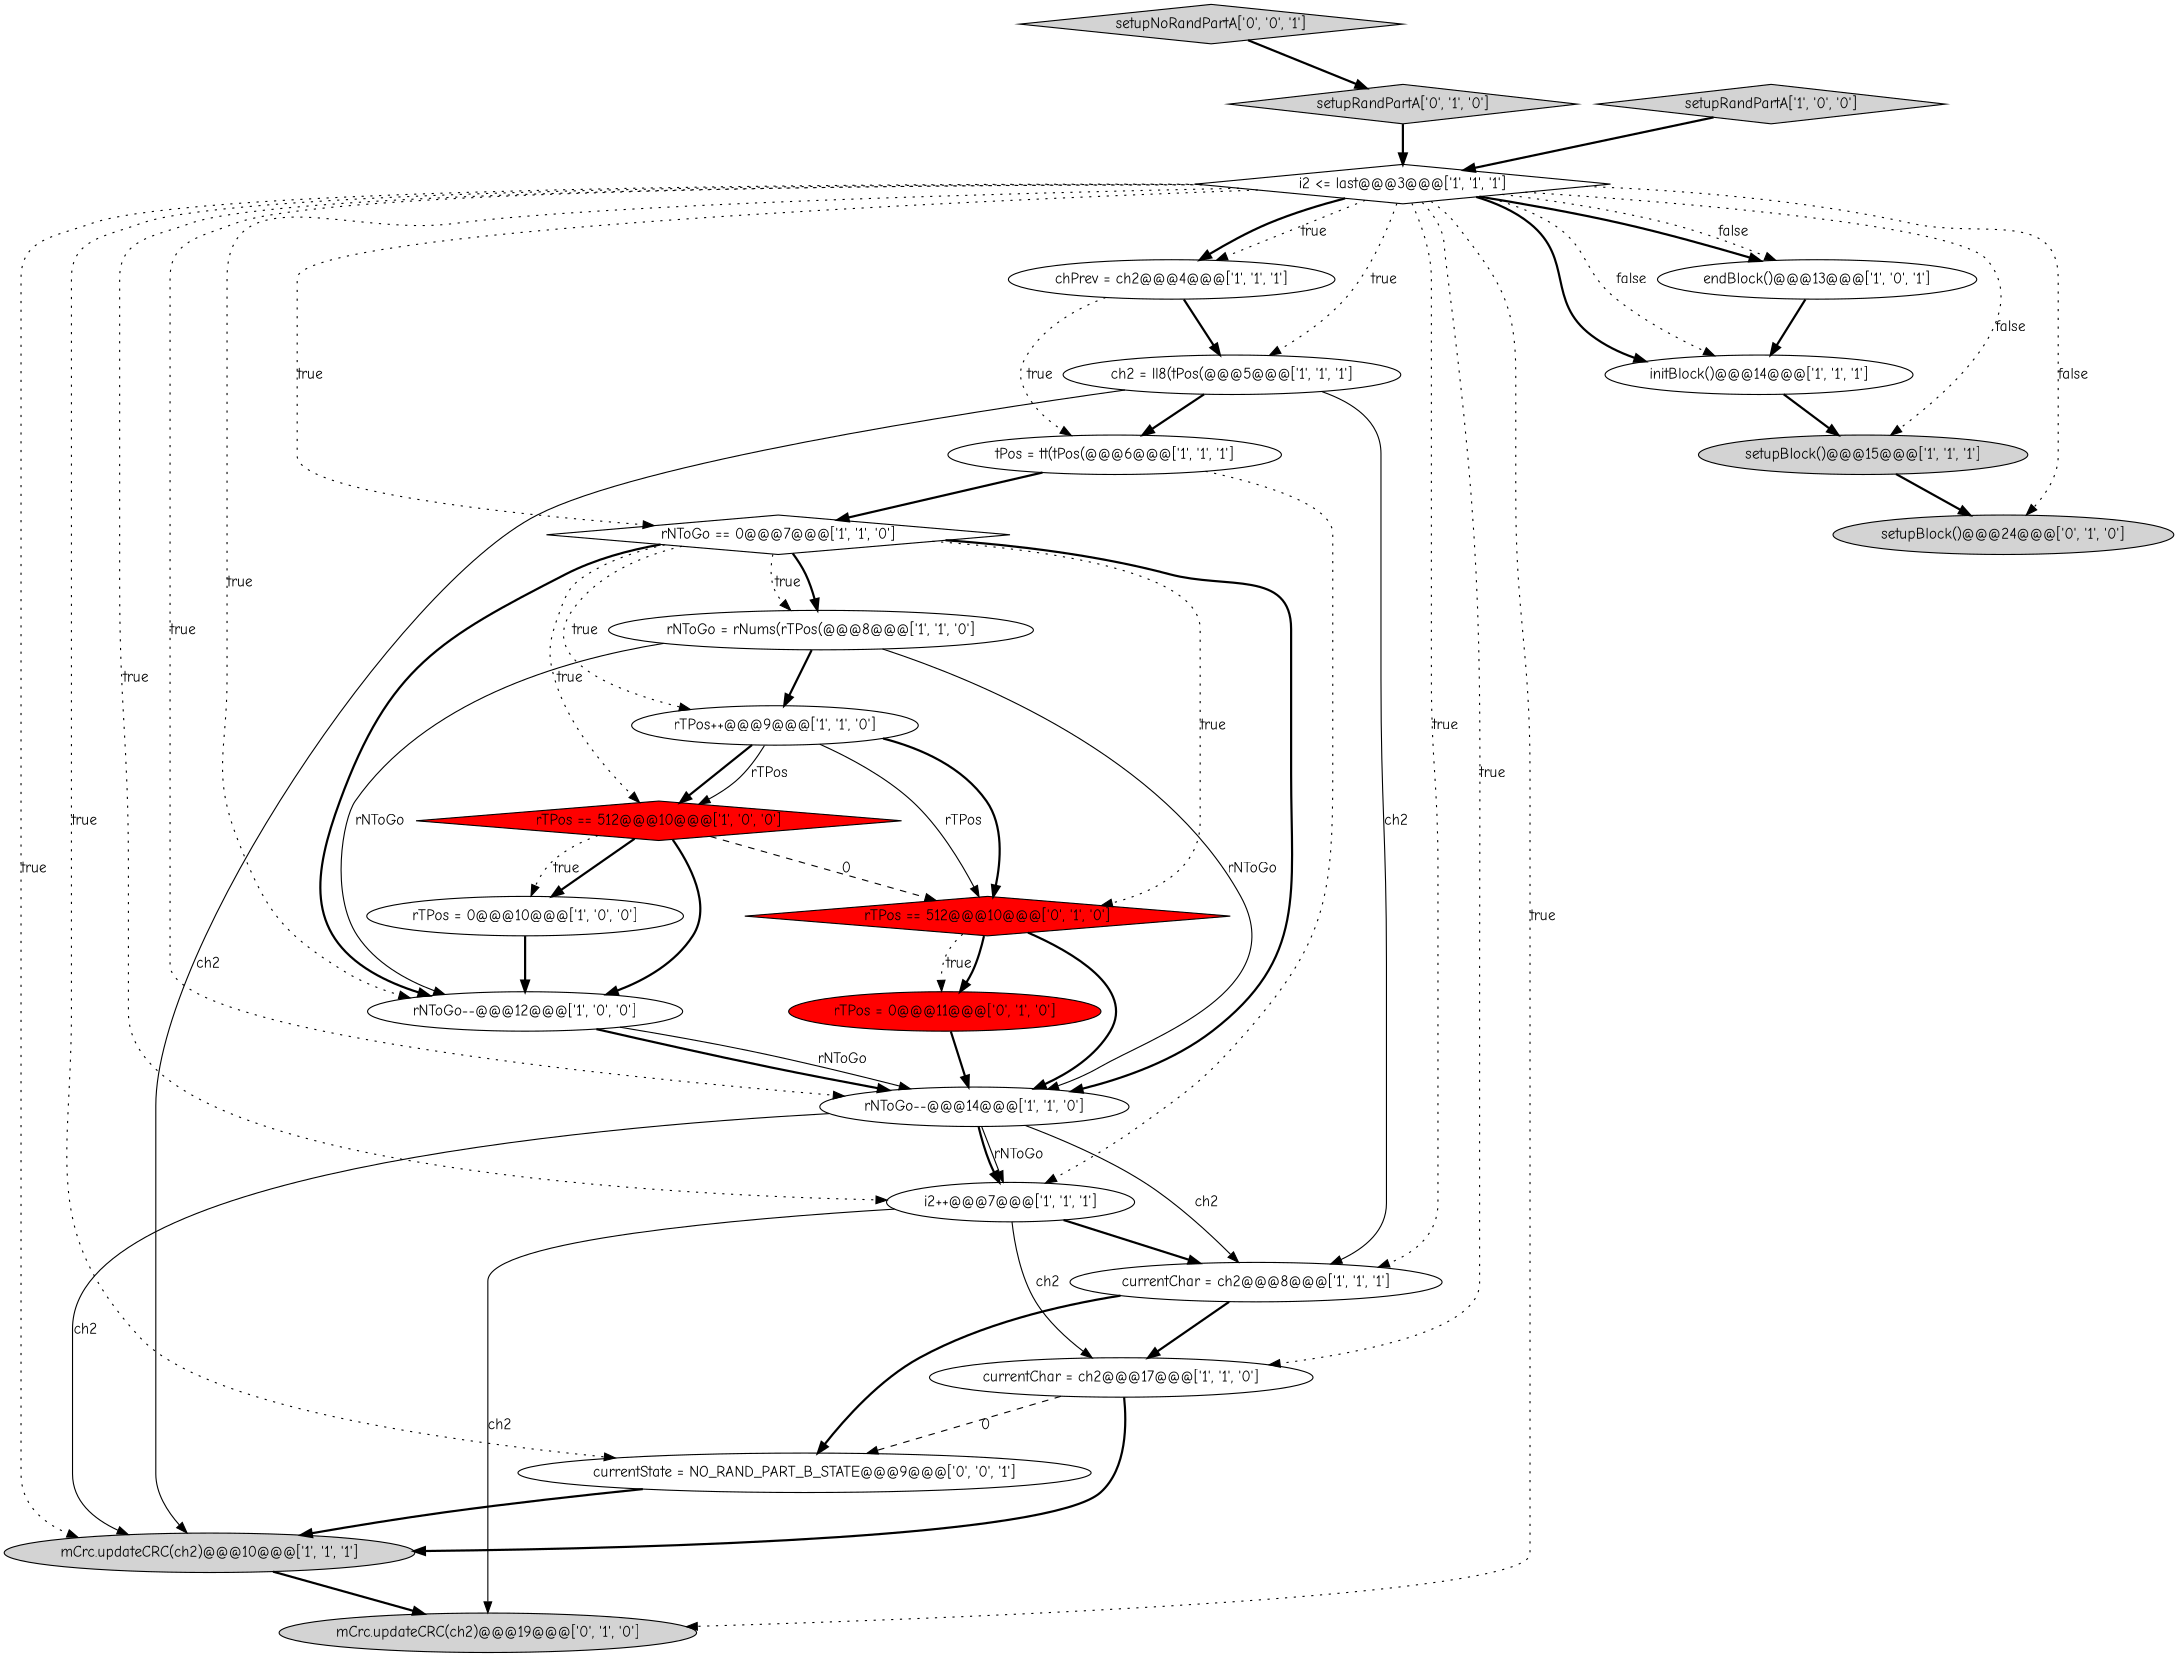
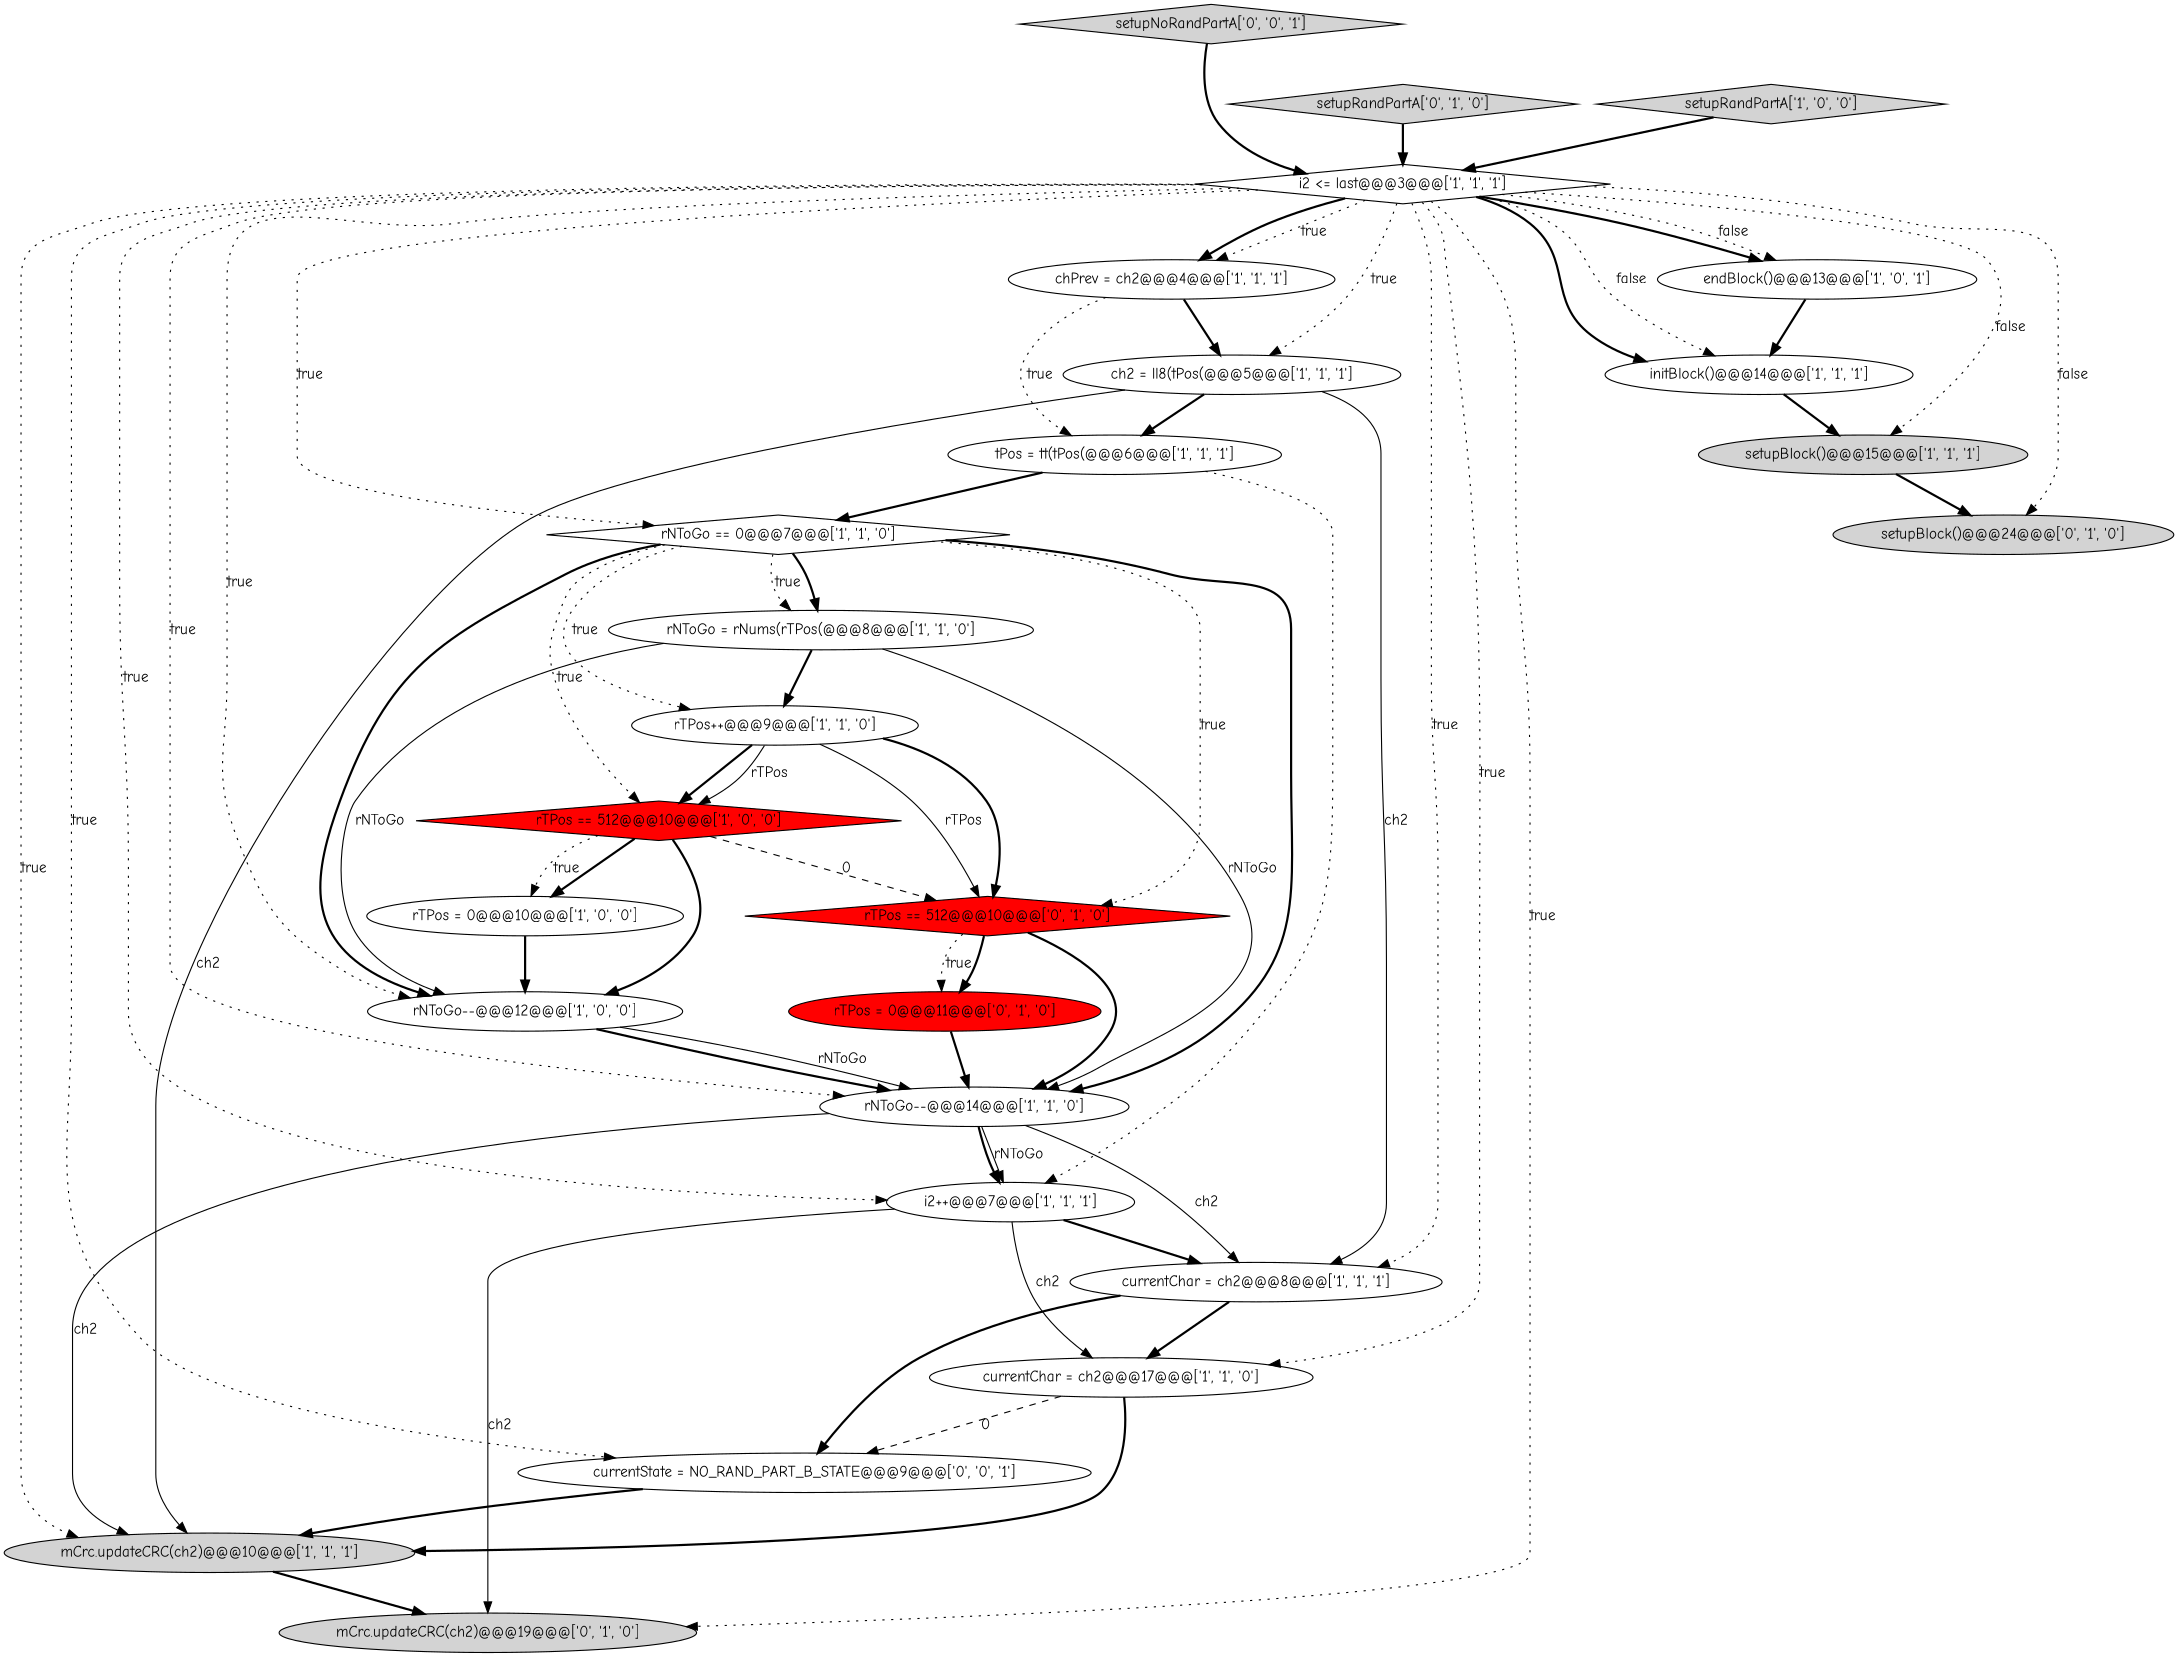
(1302, 62) -> (1221, 127)
